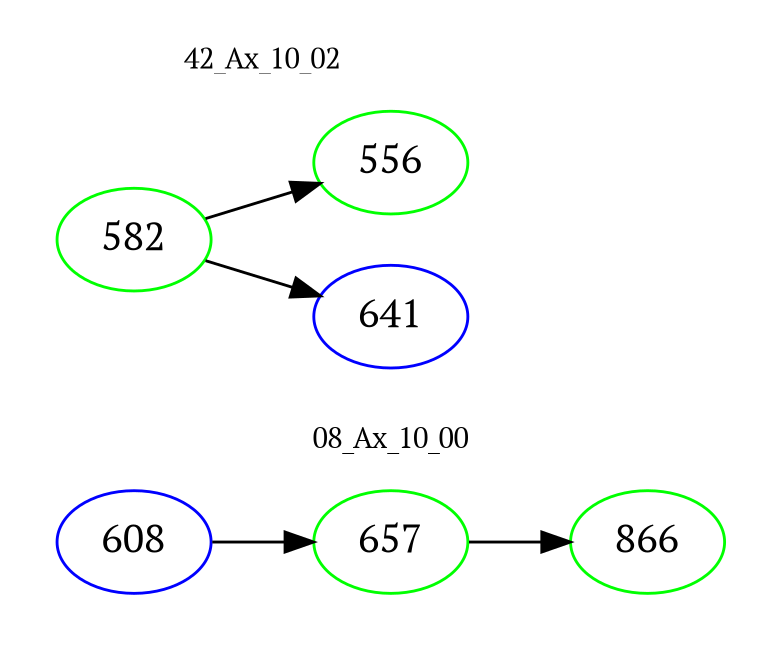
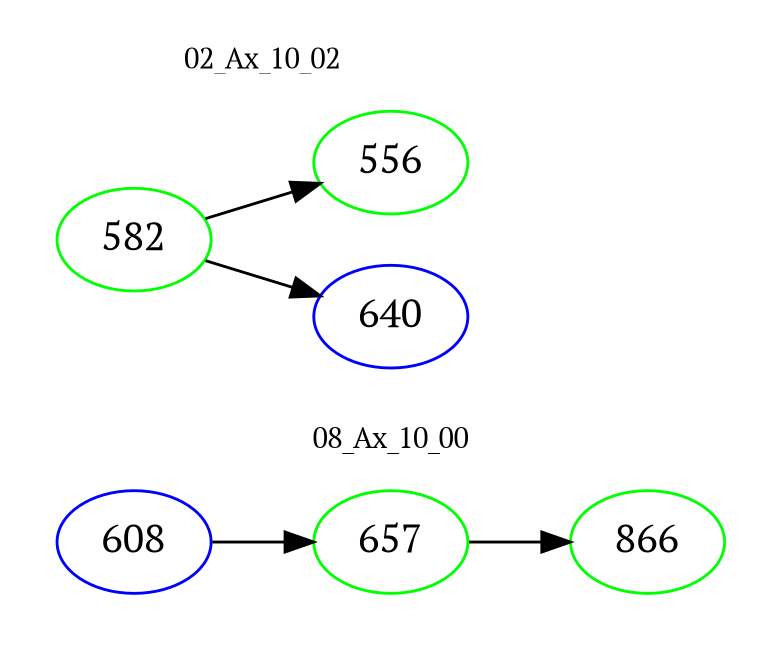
(262, 61) -> (262, 61)
(391, 317) -> (391, 317)
